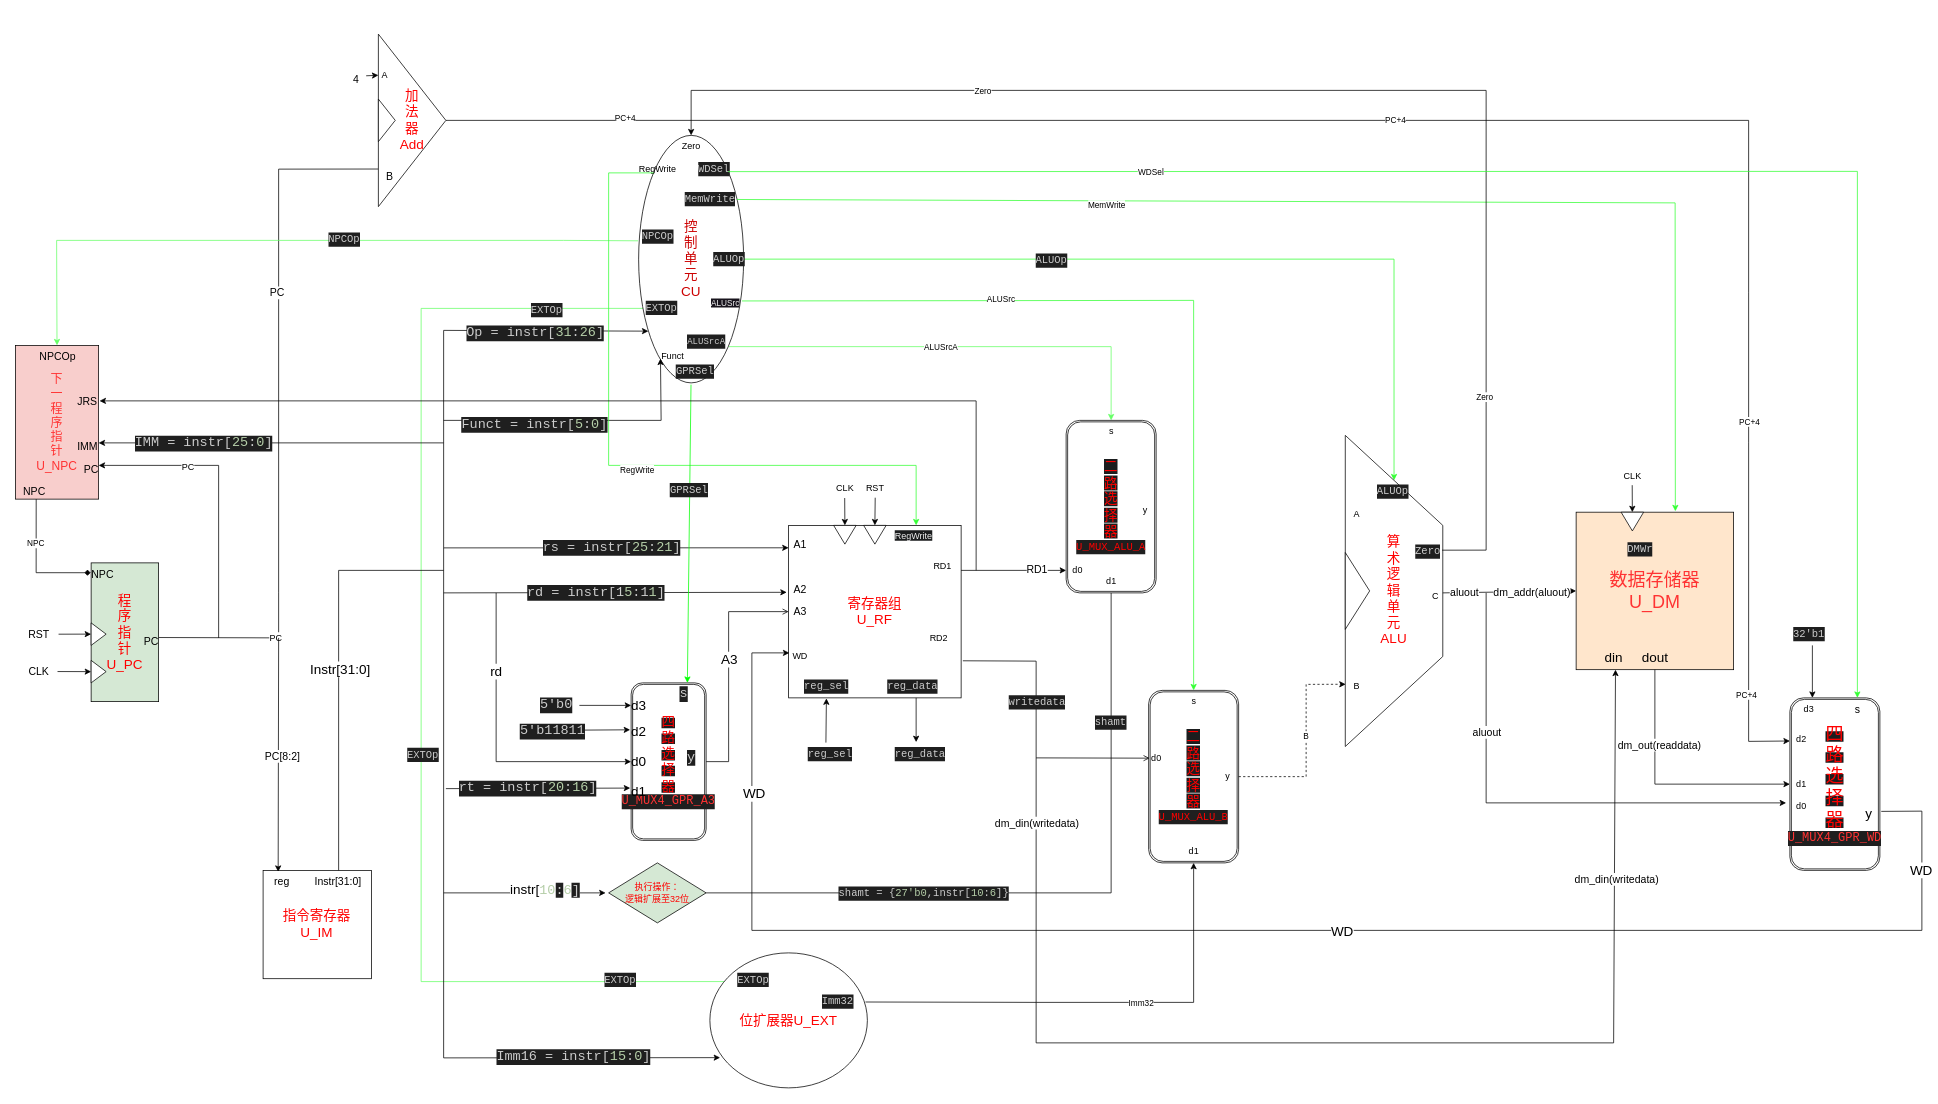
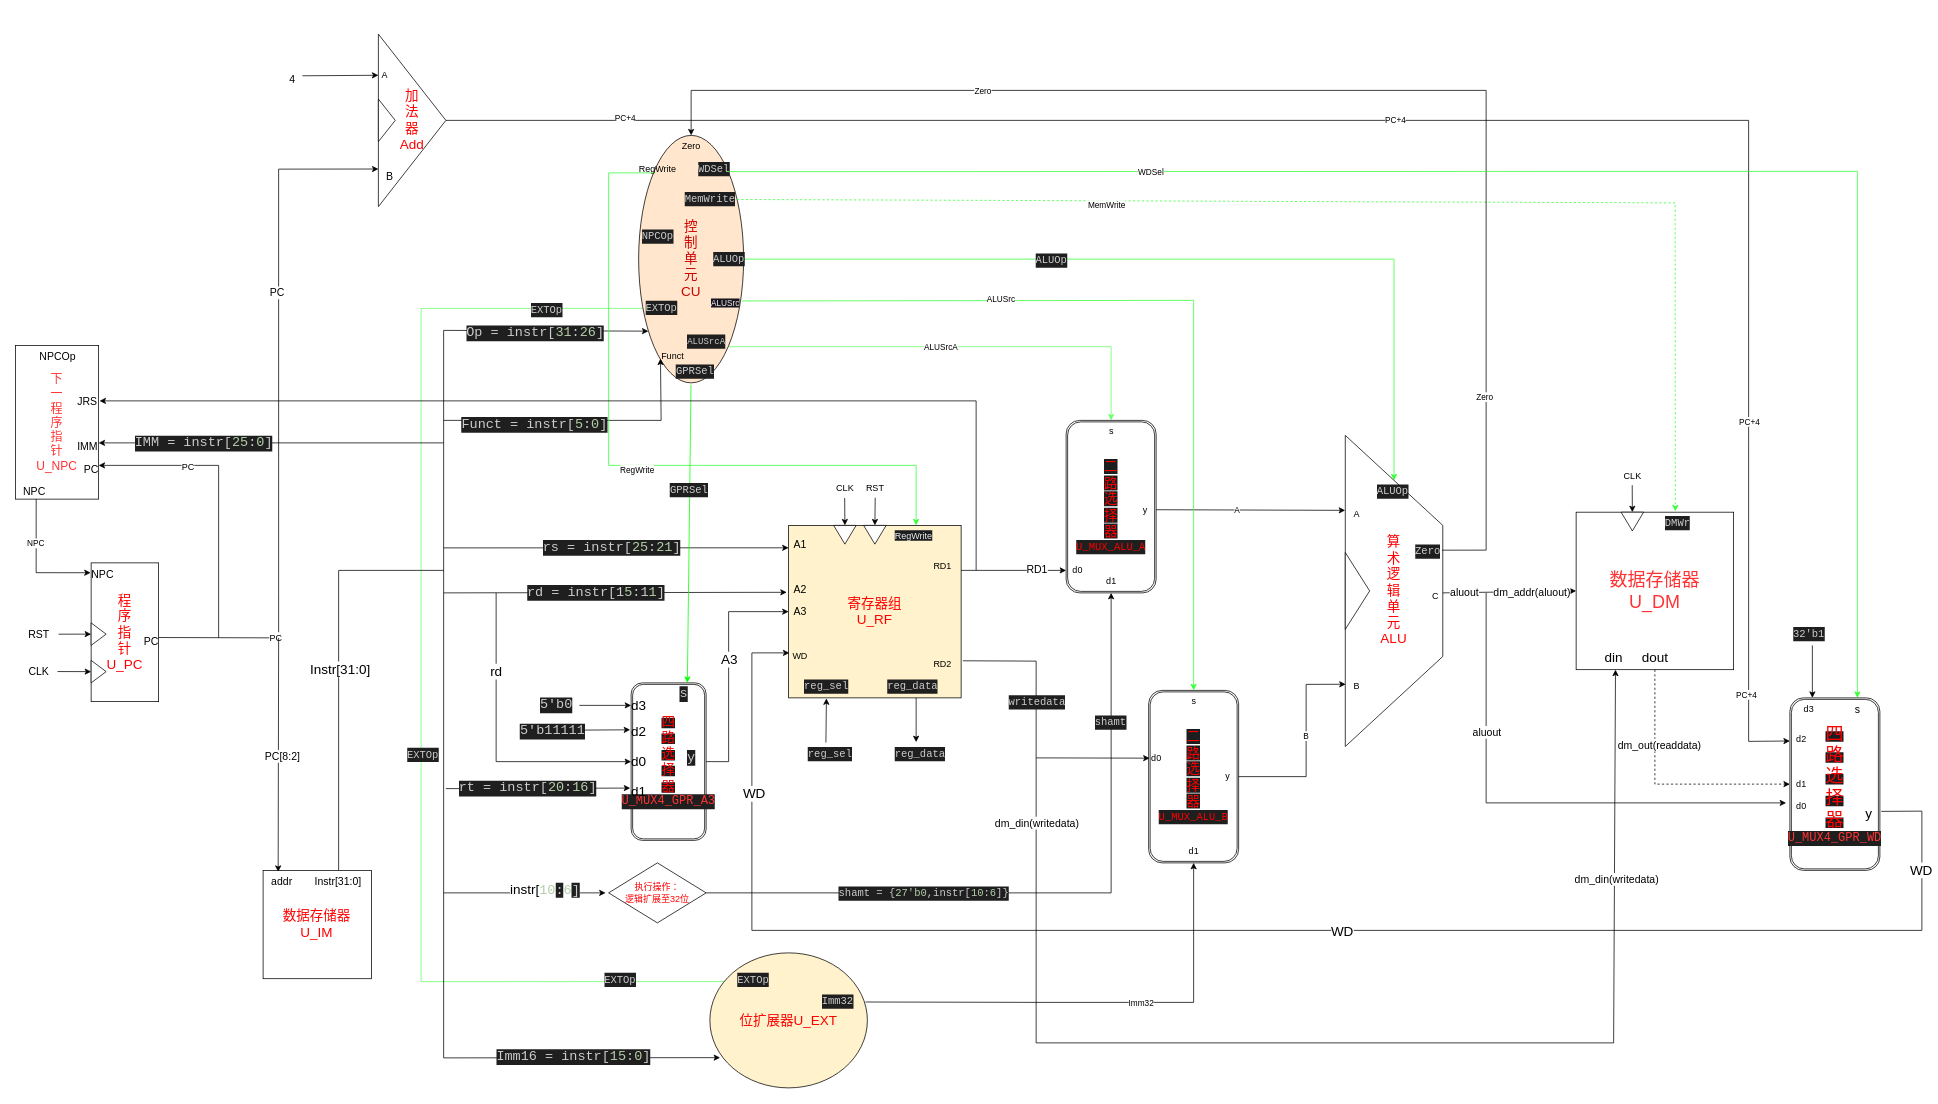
(356, 79) -> (292, 79)
(374, 169) -> (372, 169)
(1551, 202) -> (1551, 202)
(344, 240) -> none
(691, 259) -> (691, 259)
(57, 422) -> (57, 422)
none -> (1315, 510)
(1640, 550) -> (1677, 523)
(83, 573) -> (84, 573)
(1655, 591) -> (1655, 591)
(1111, 597) -> (1111, 599)
(783, 612) -> (782, 612)
(875, 612) -> (875, 612)
(125, 632) -> (125, 632)
(939, 638) -> (942, 664)
(553, 732) -> (553, 732)
(1144, 758) -> (1143, 758)
(1291, 777) -> (1291, 777)
(1703, 784) -> (1703, 784)
(282, 882) -> (282, 882)
(657, 893) -> (657, 893)
(317, 924) -> (317, 924)
(789, 1020) -> (789, 1020)
